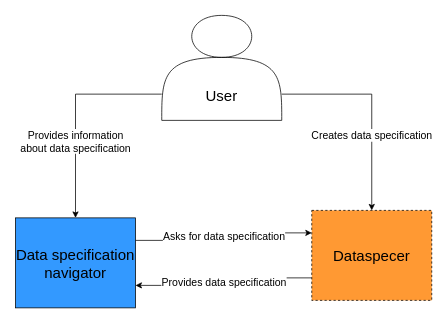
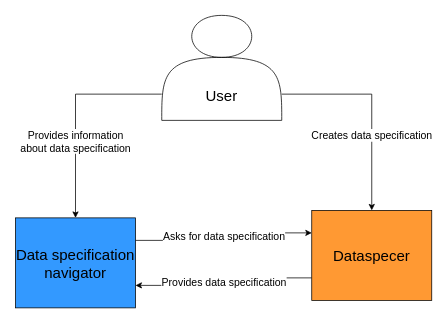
(372, 255) -> (372, 255)
